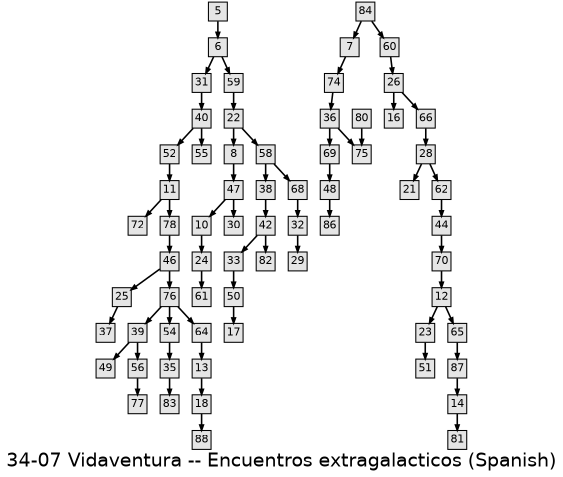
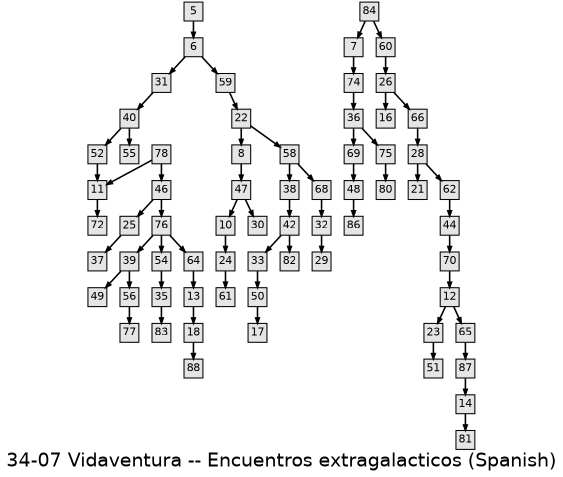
(362, 134) -> (386, 170)
(170, 205) -> (132, 171)
